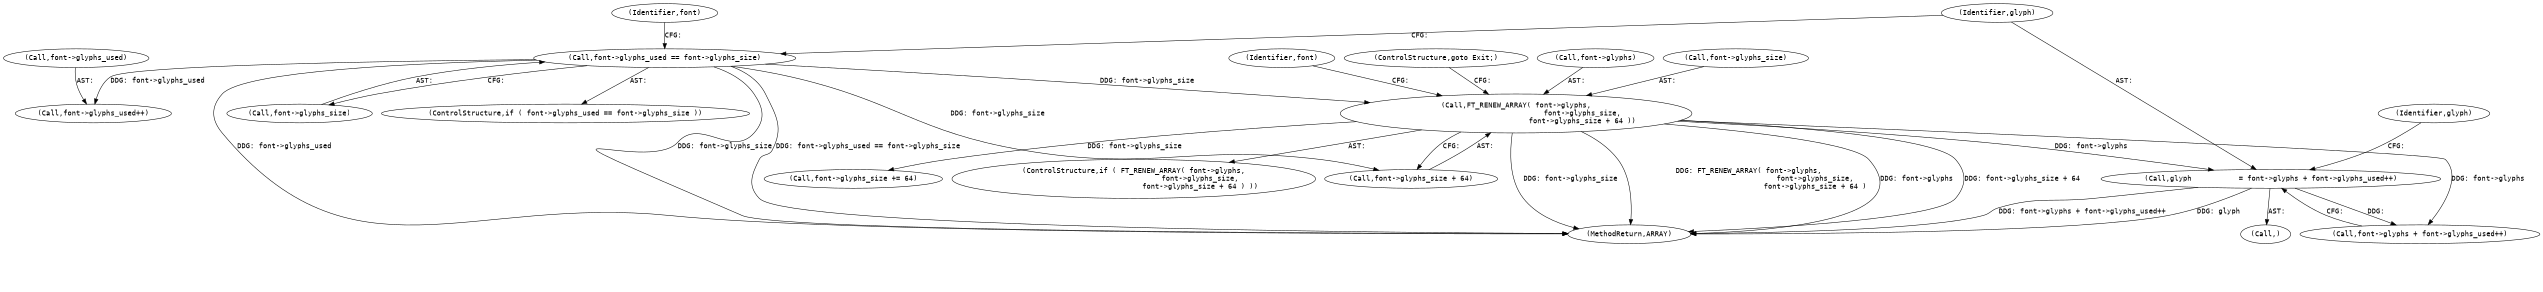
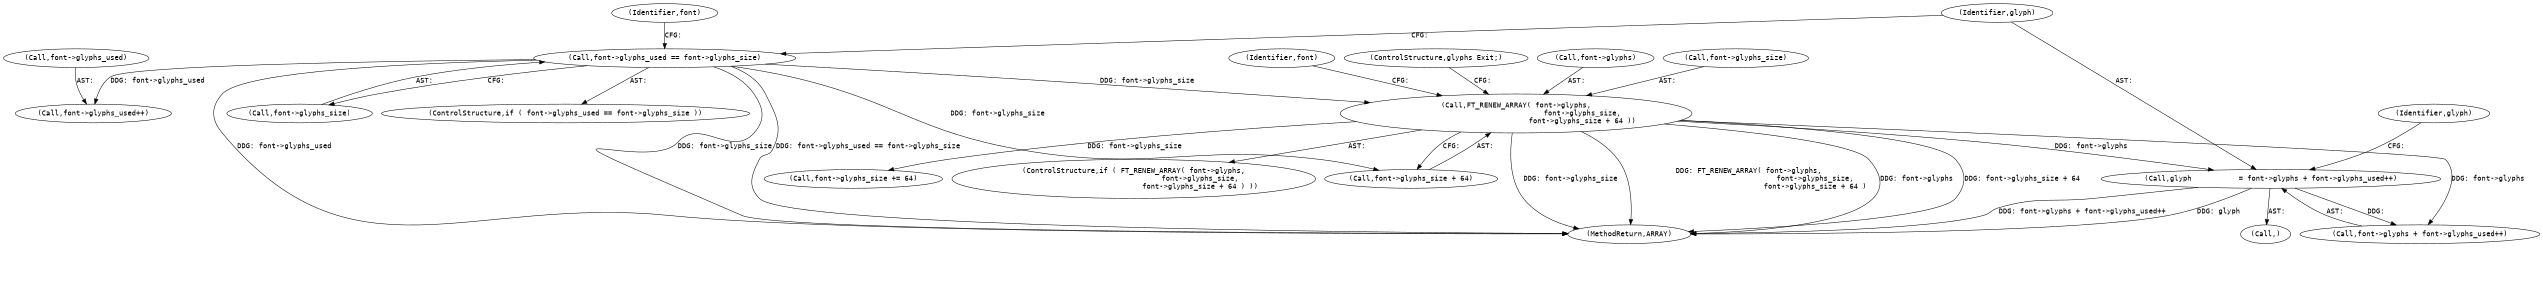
(1436, 58) -> (1436, 58)
(2337, 212) -> (2337, 212)
